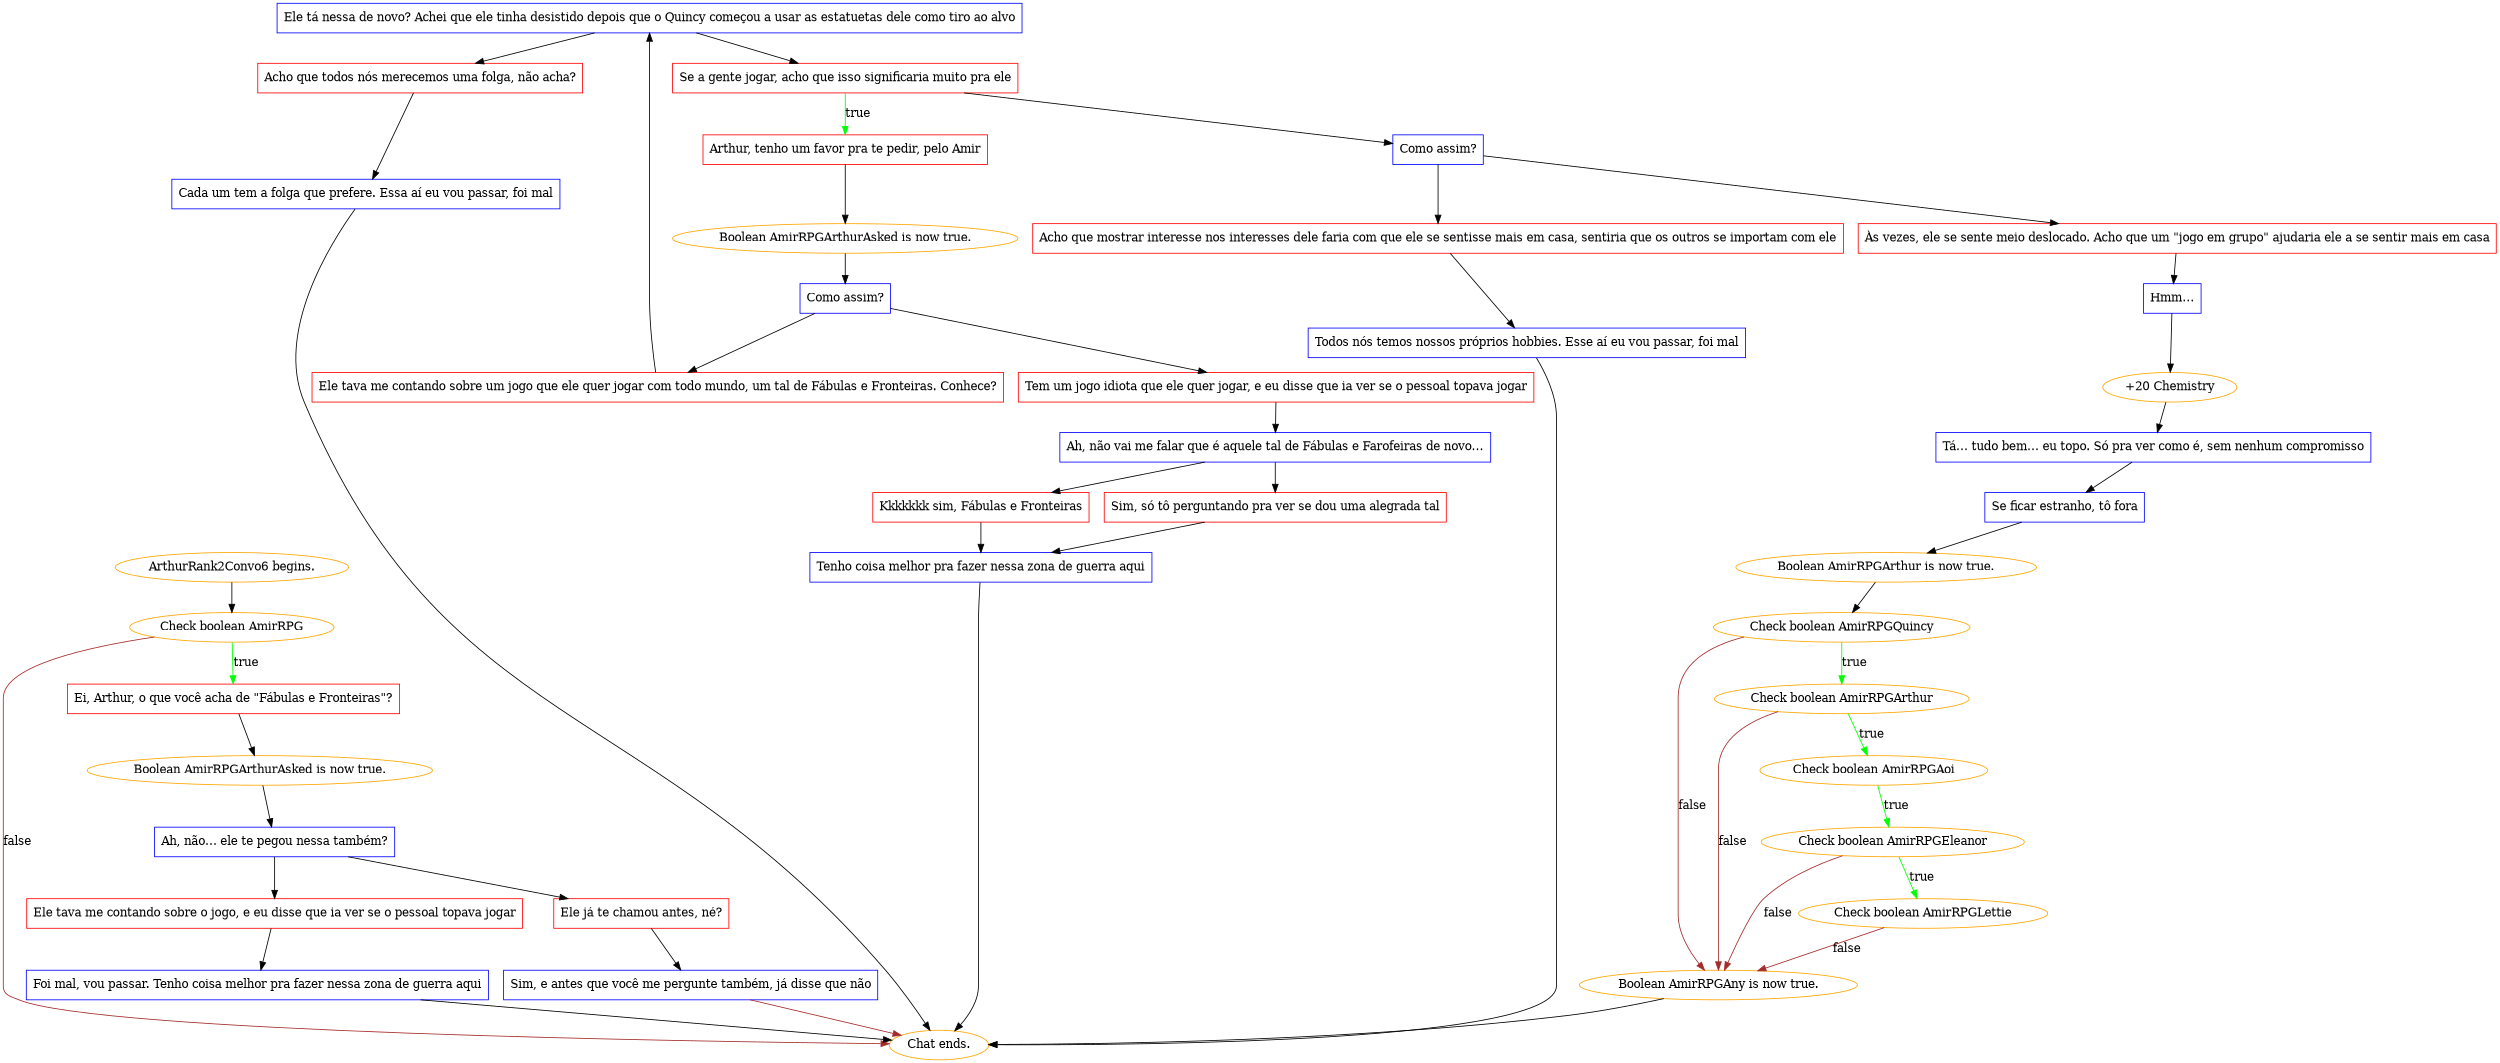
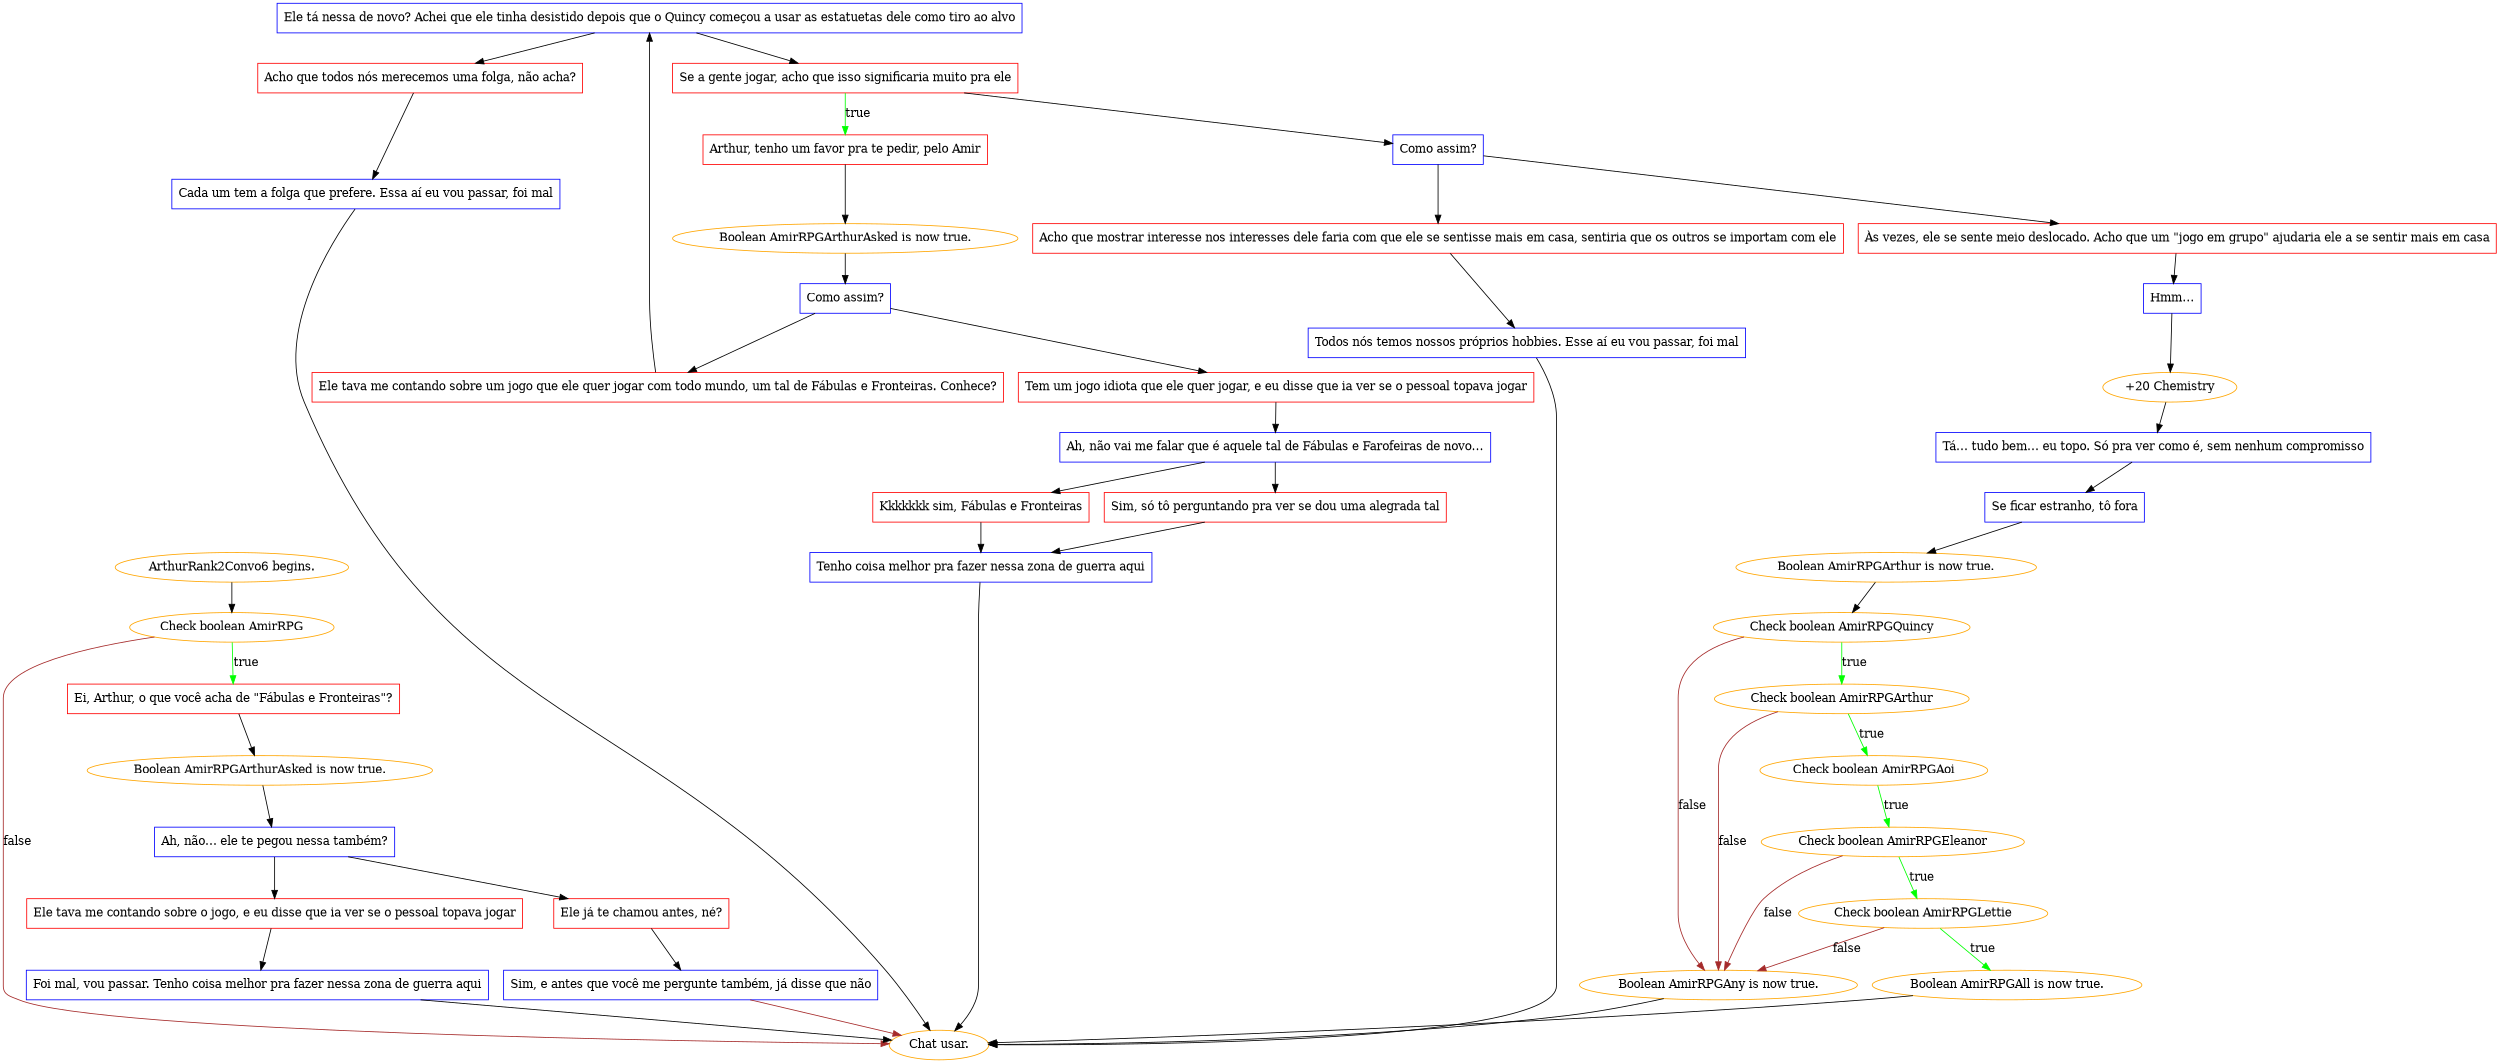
none -> (2007, 985)
(939, 1045) -> (939, 1045)
